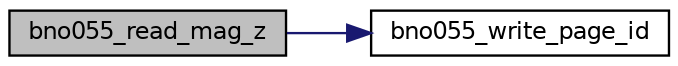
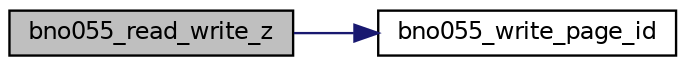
(148, 33) -> (151, 33)
